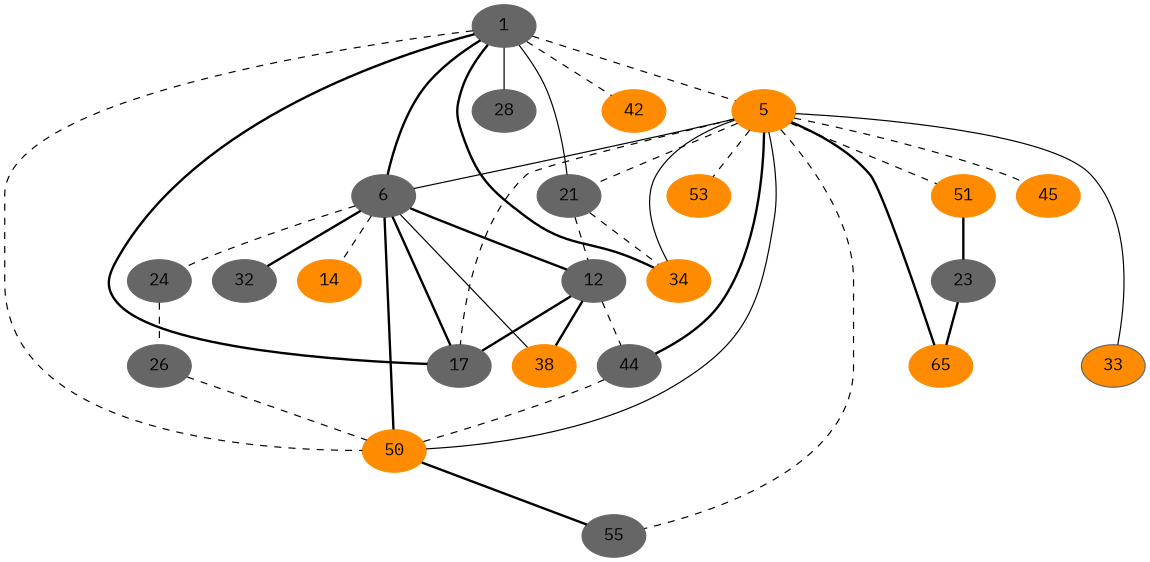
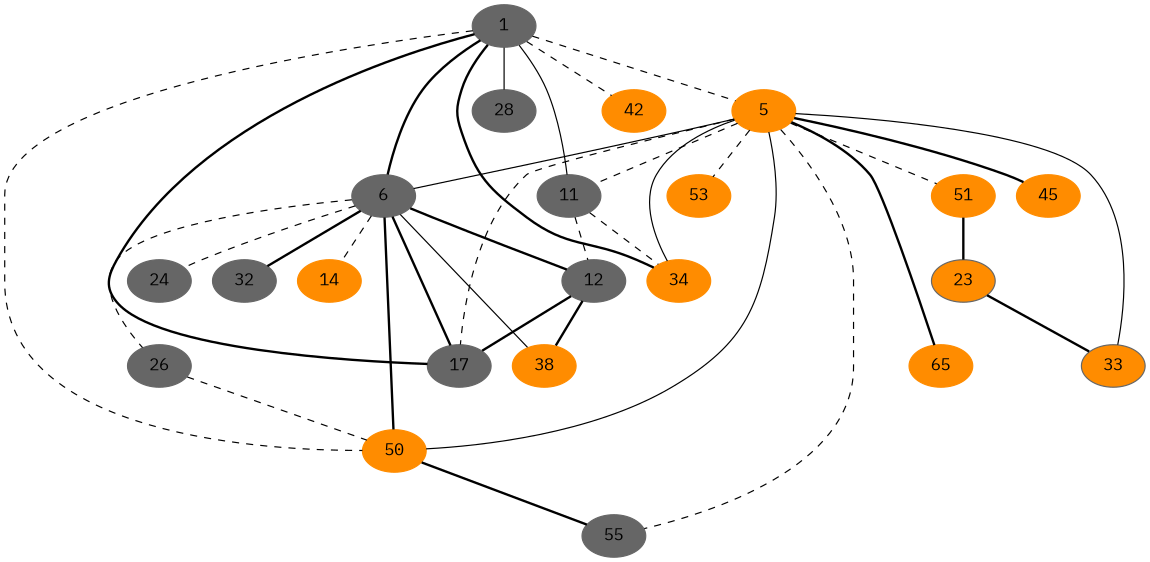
(910, 145) -> (910, 145)
(569, 196) -> (569, 196)
(963, 281) -> (963, 281)
(159, 318) -> (182, 228)
(952, 324) -> (1038, 323)
(629, 366) -> none
